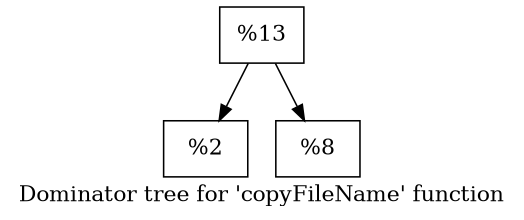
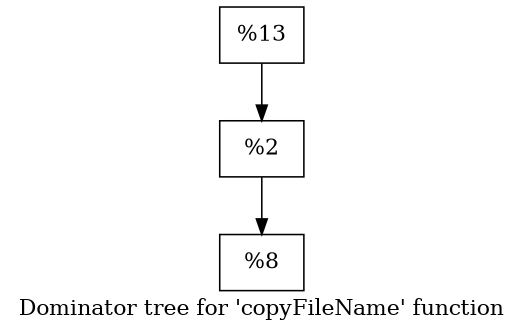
(286, 85) -> (262, 198)
